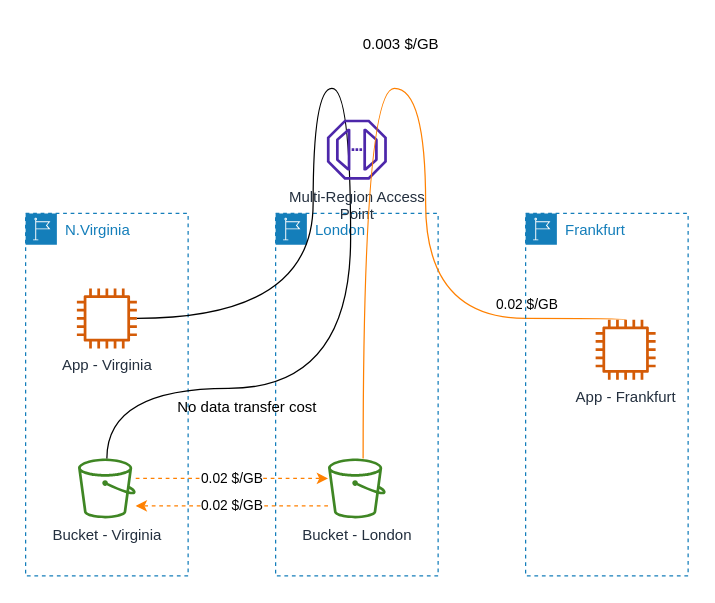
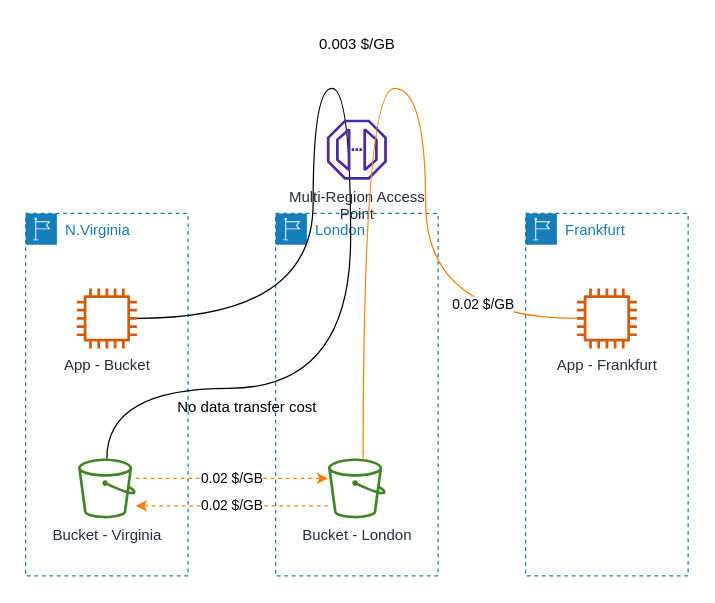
(401, 44) -> (357, 44)
(626, 349) -> (607, 318)
(108, 366) -> (108, 366)
